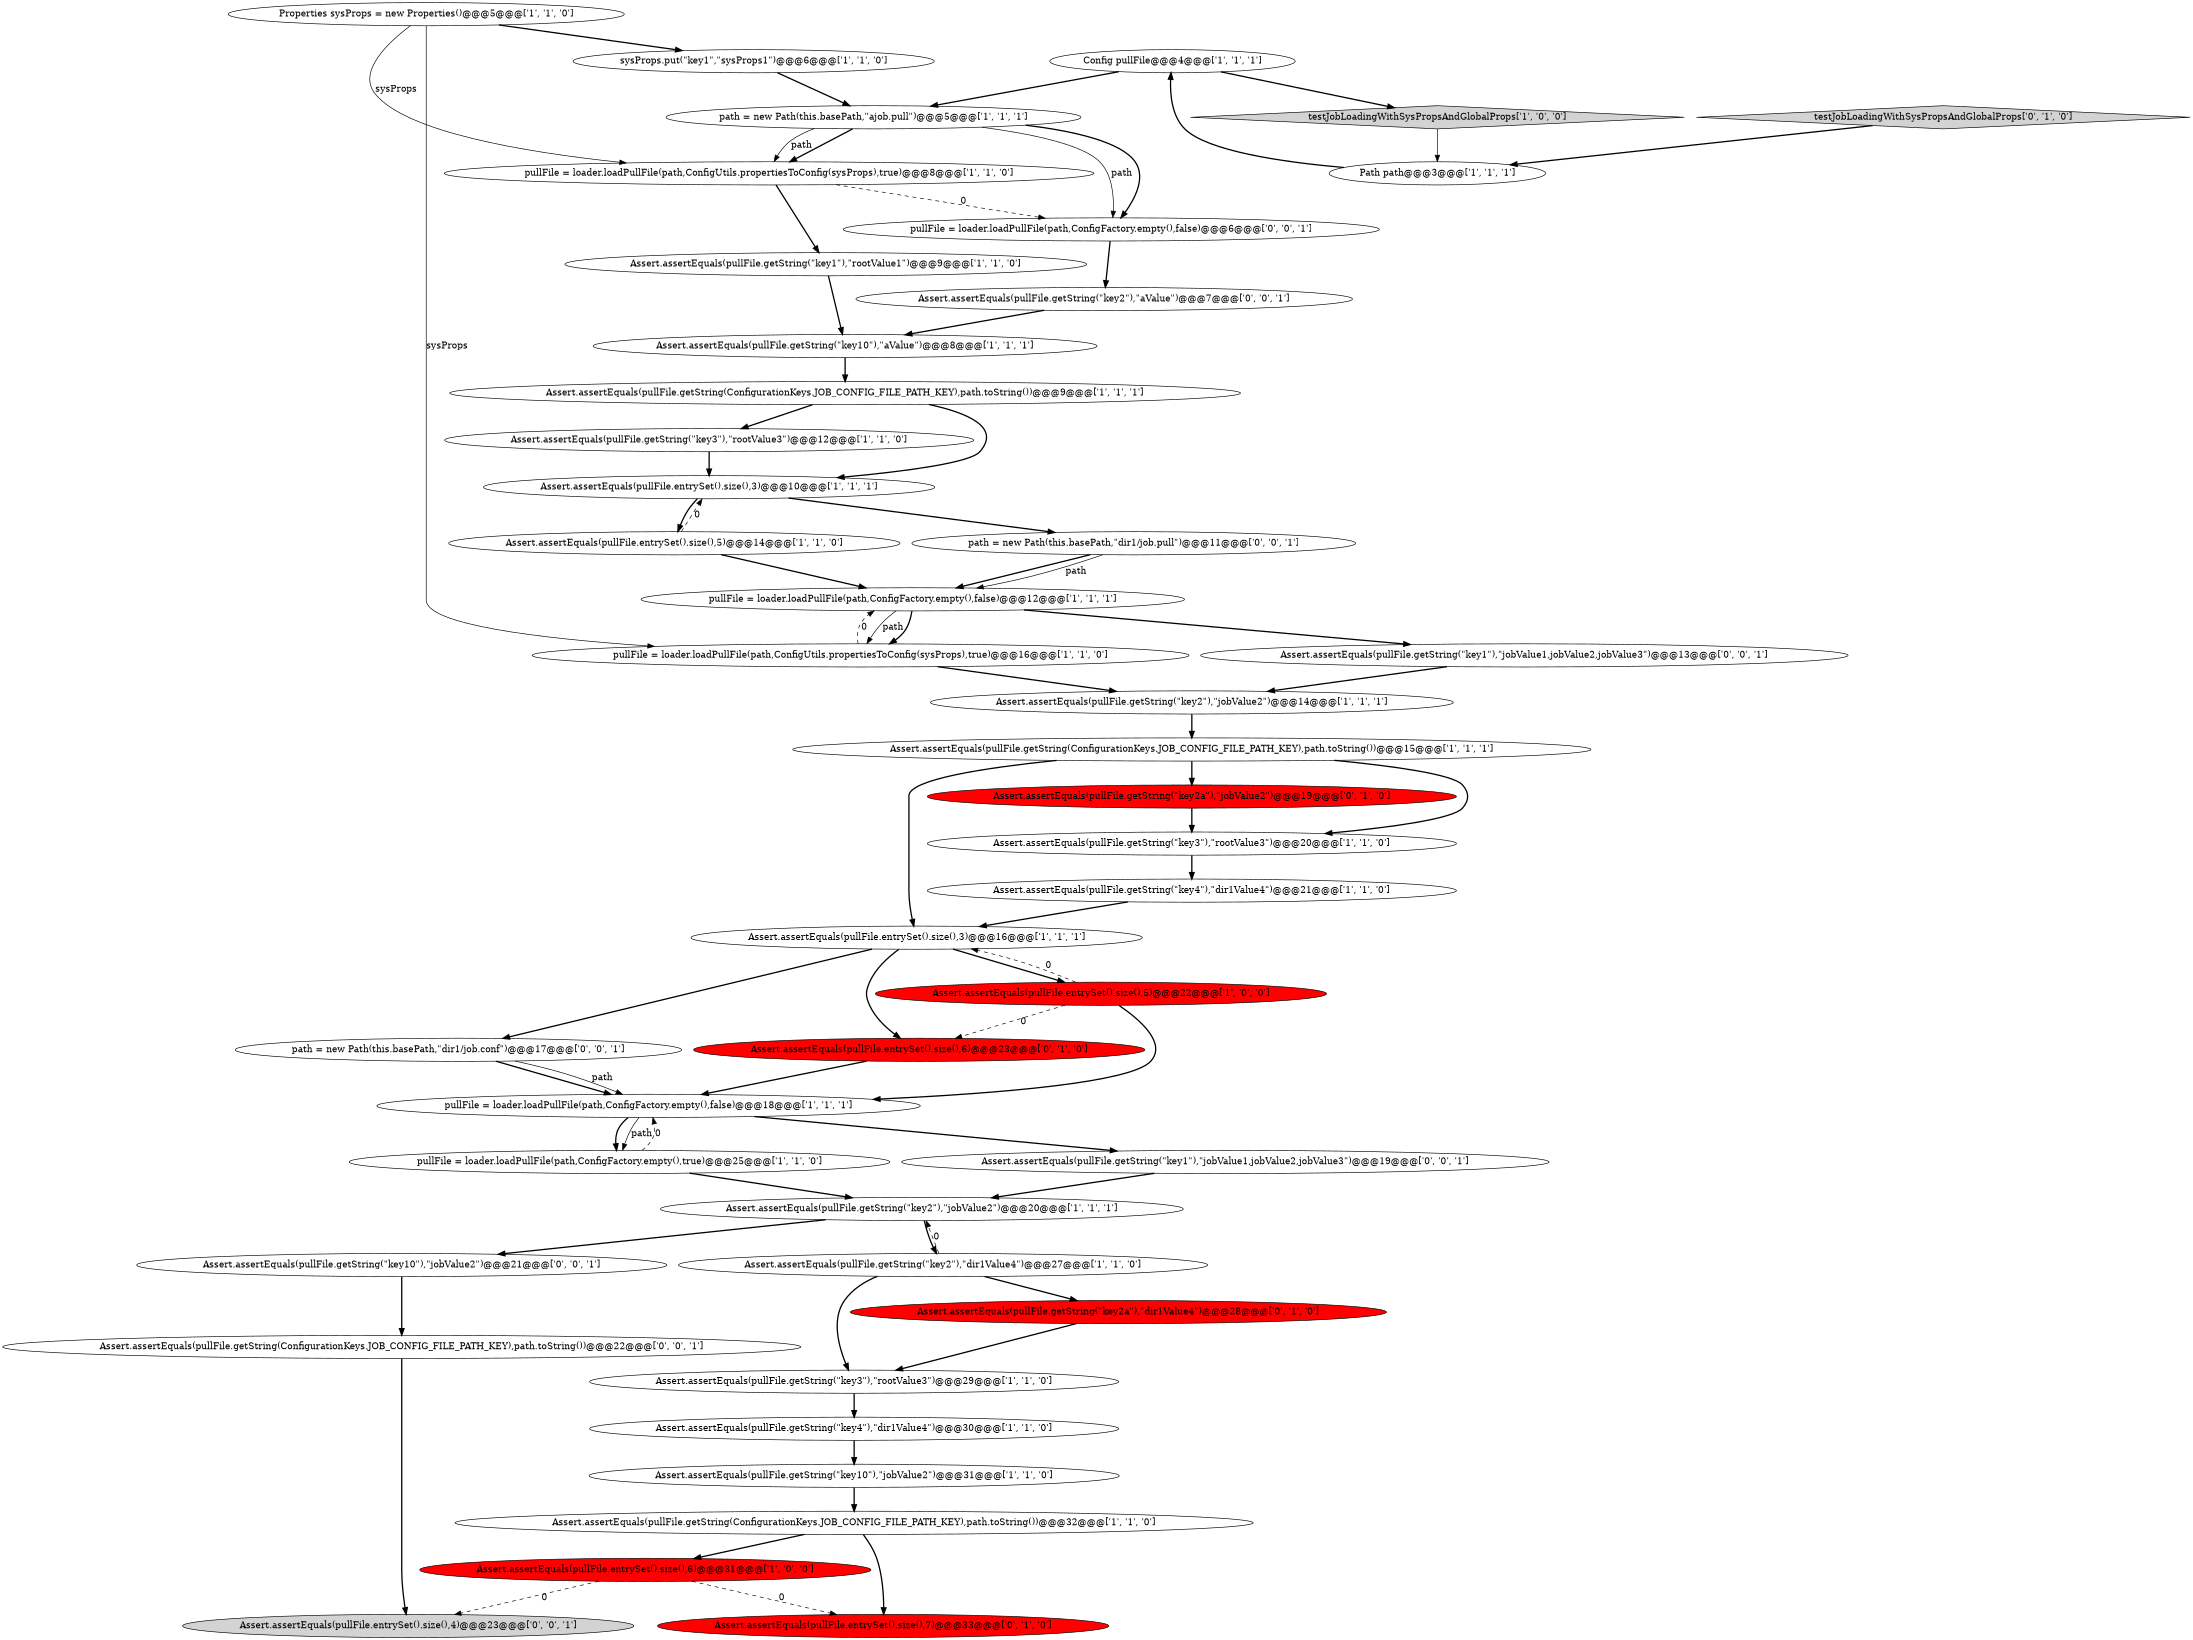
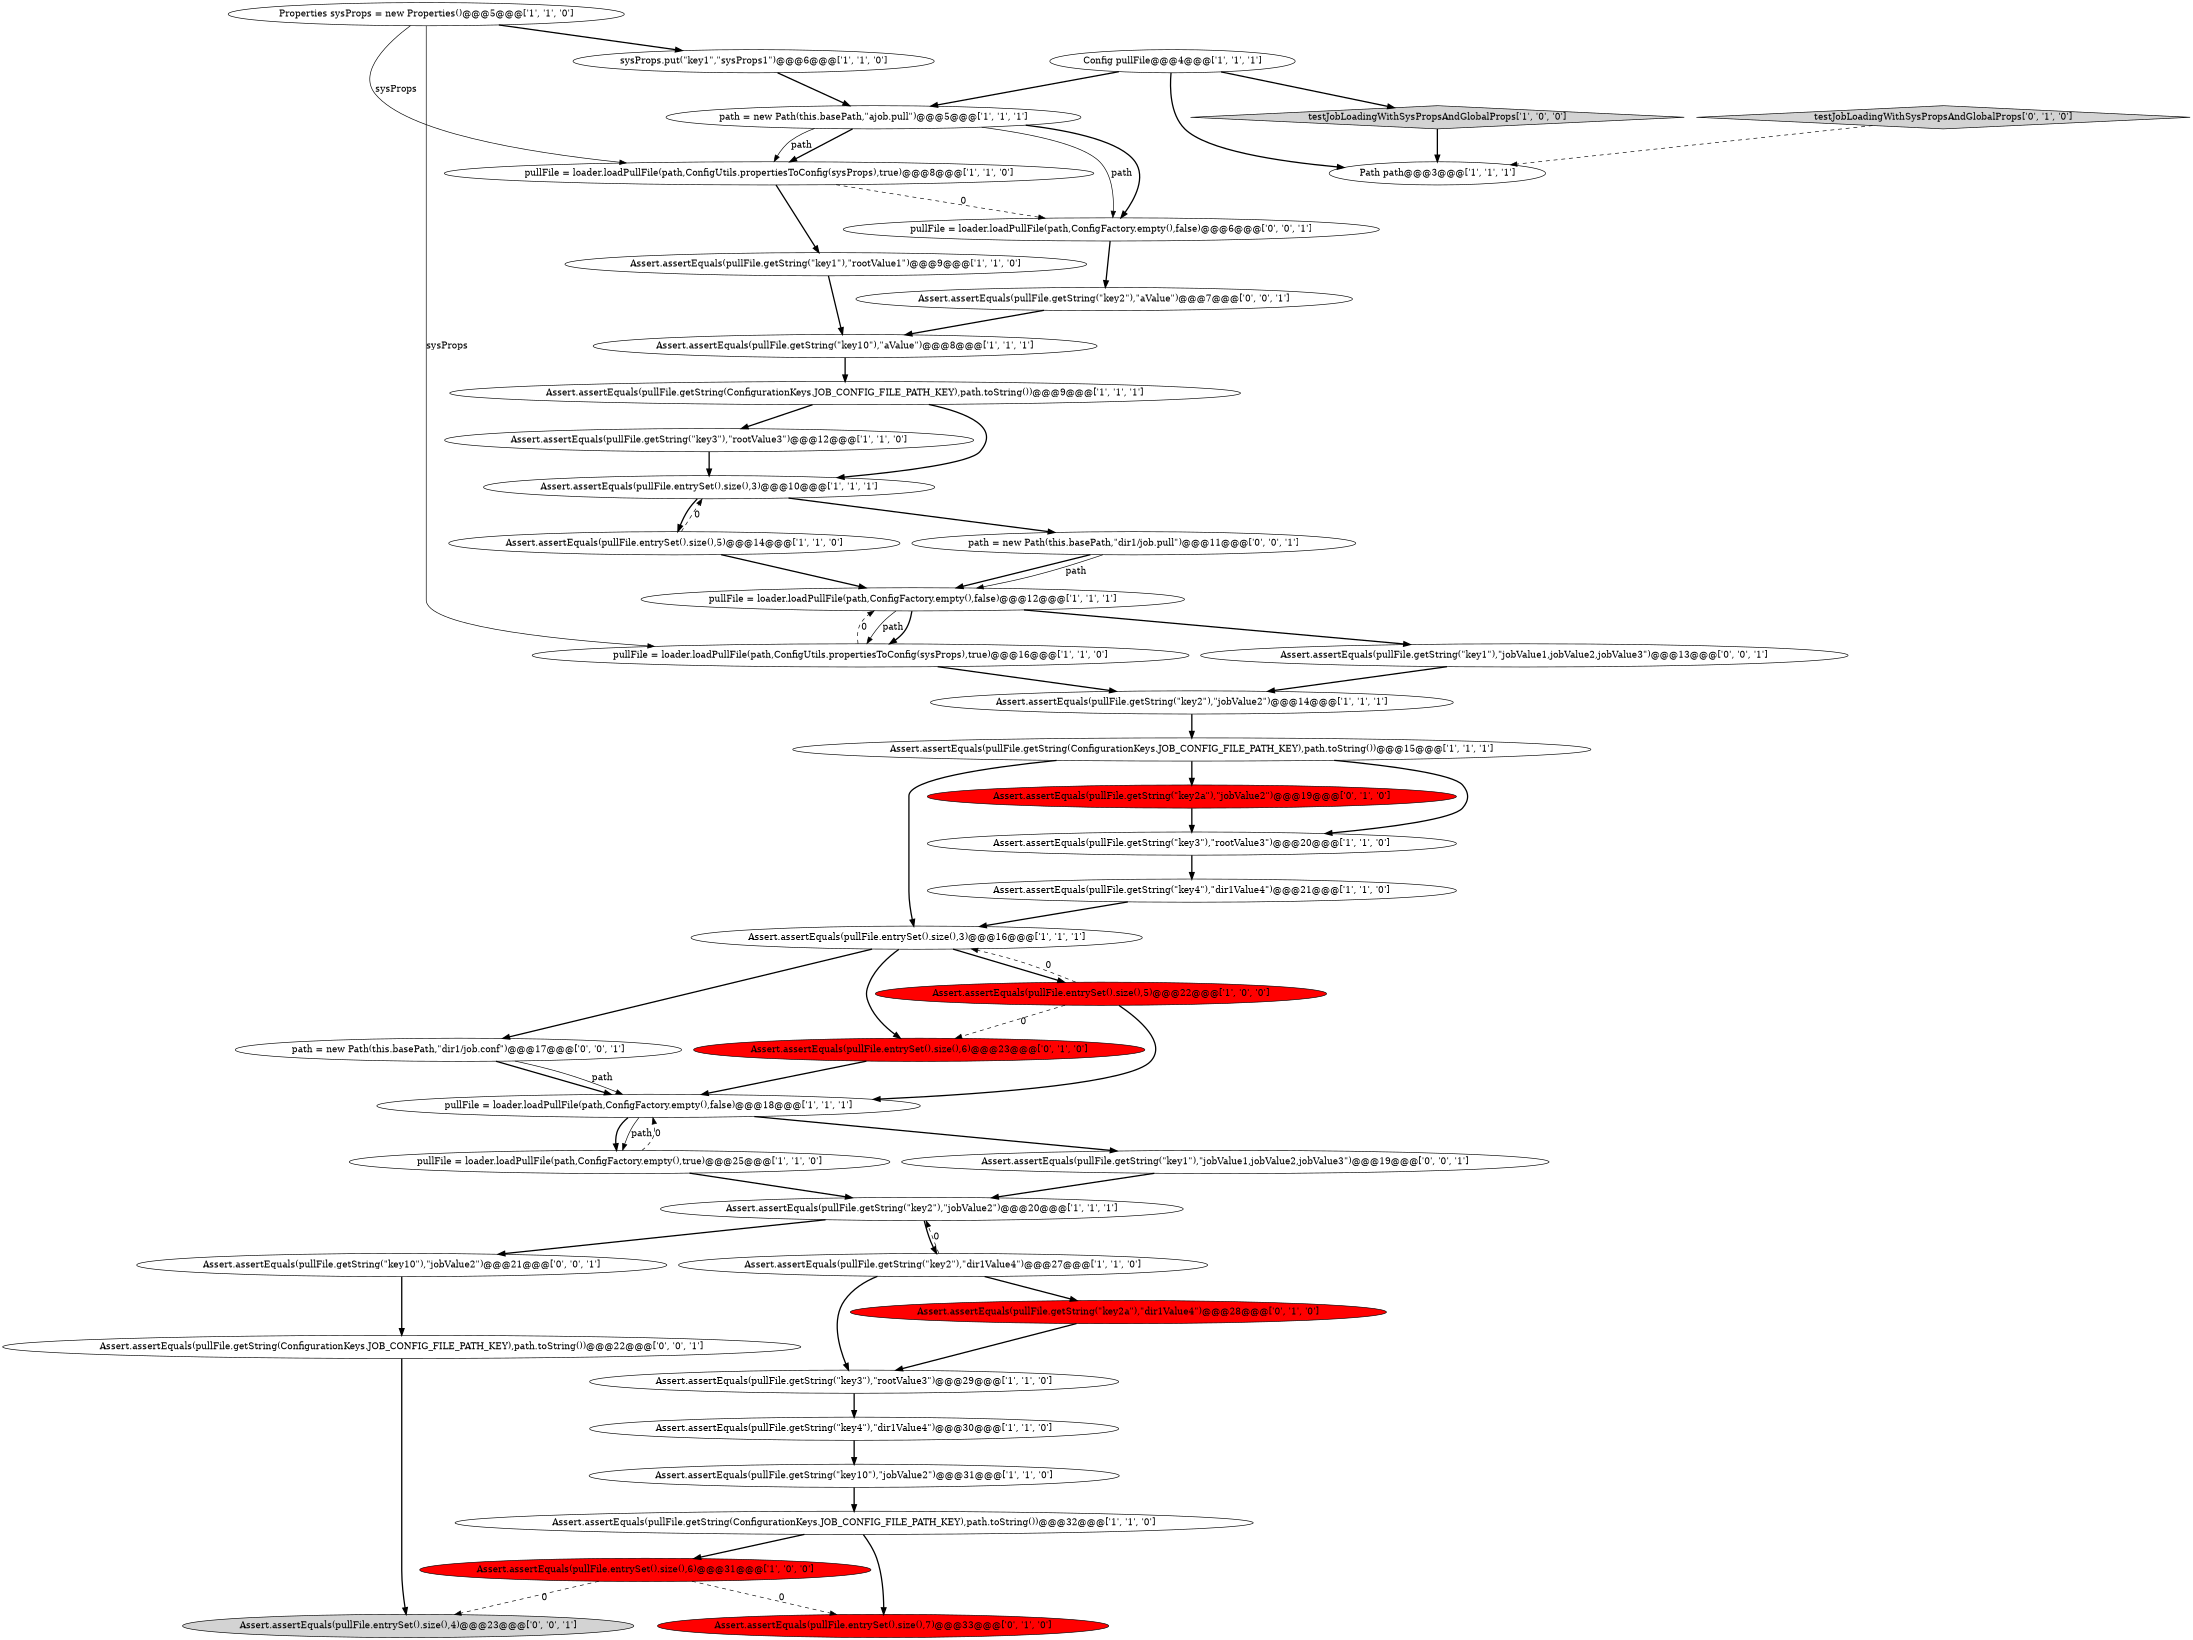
(1437, 142) -> (1437, 142)
(1695, 145) -> (1695, 145)
(1236, 151) -> (1230, 150)
